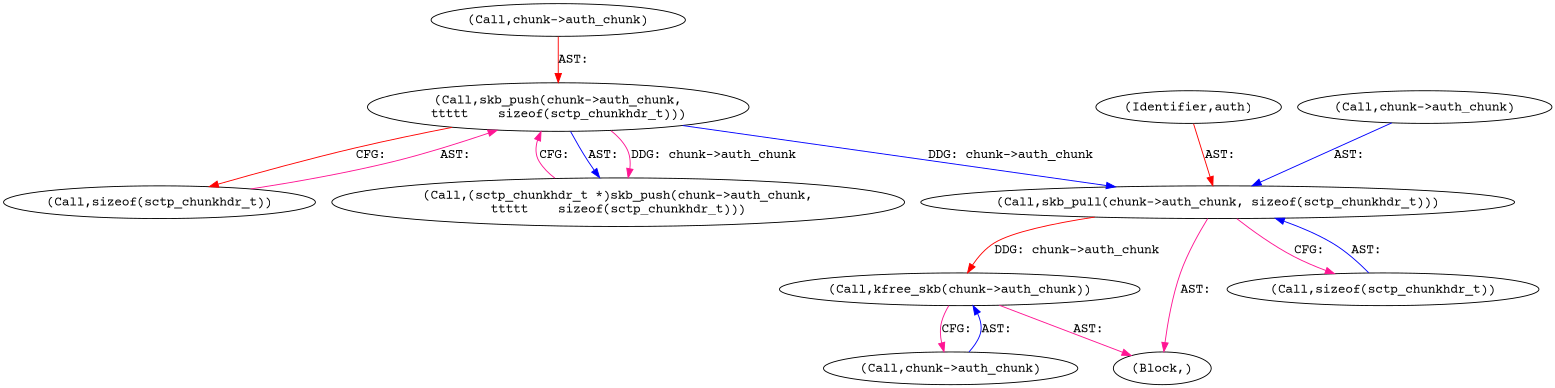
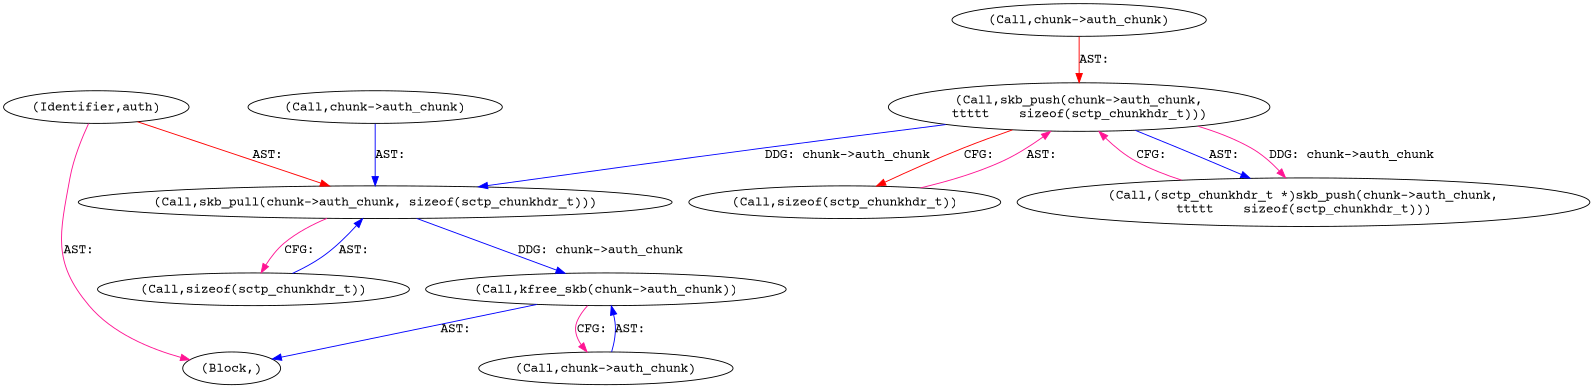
(1028, 230) -> (487, 244)
(1179, 278) -> (67, 269)
(1061, 329) -> (409, 331)
